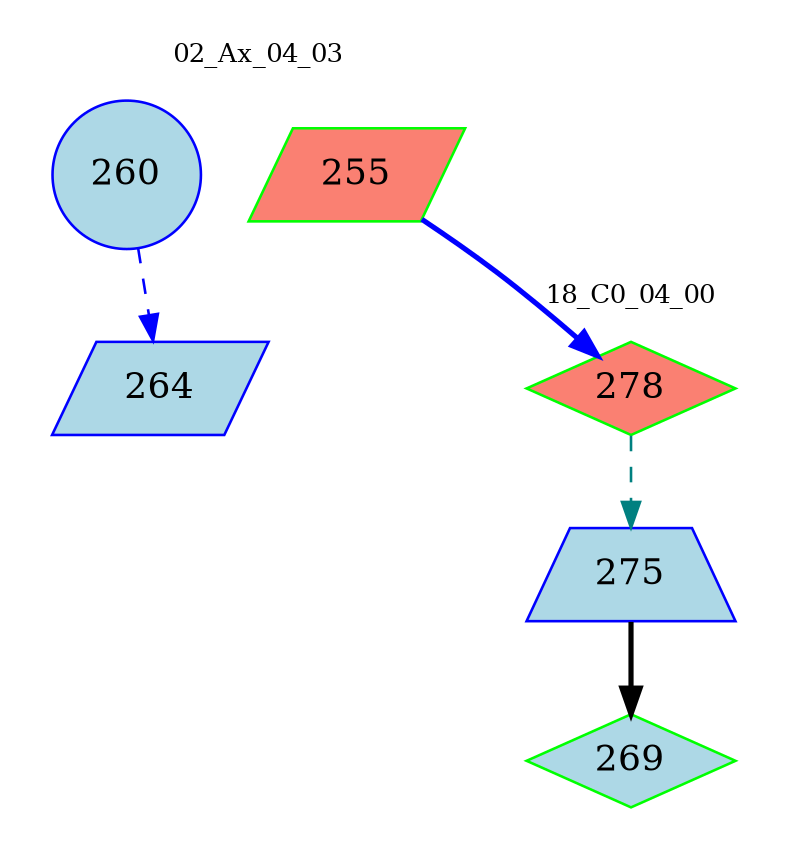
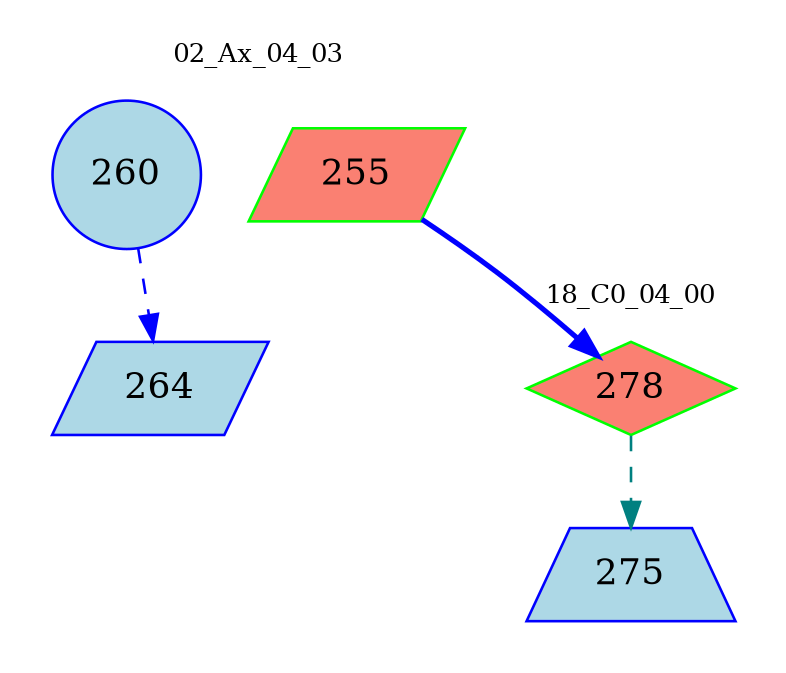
(631, 761) -> none
